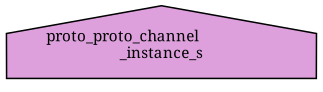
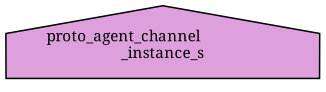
(161, 46) -> (163, 46)
